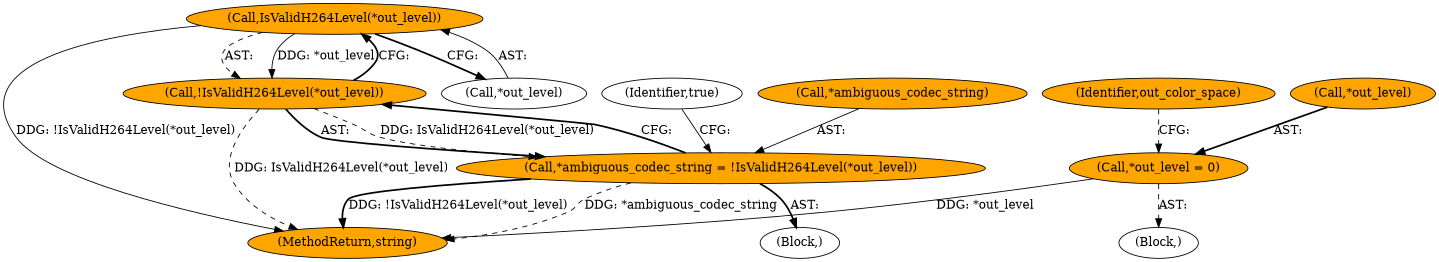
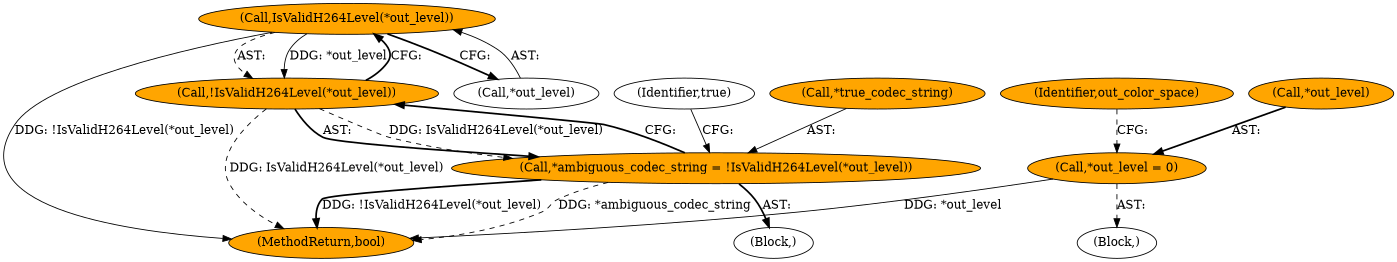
(893, 94) -> (877, 94)
(348, 243) -> (321, 243)
